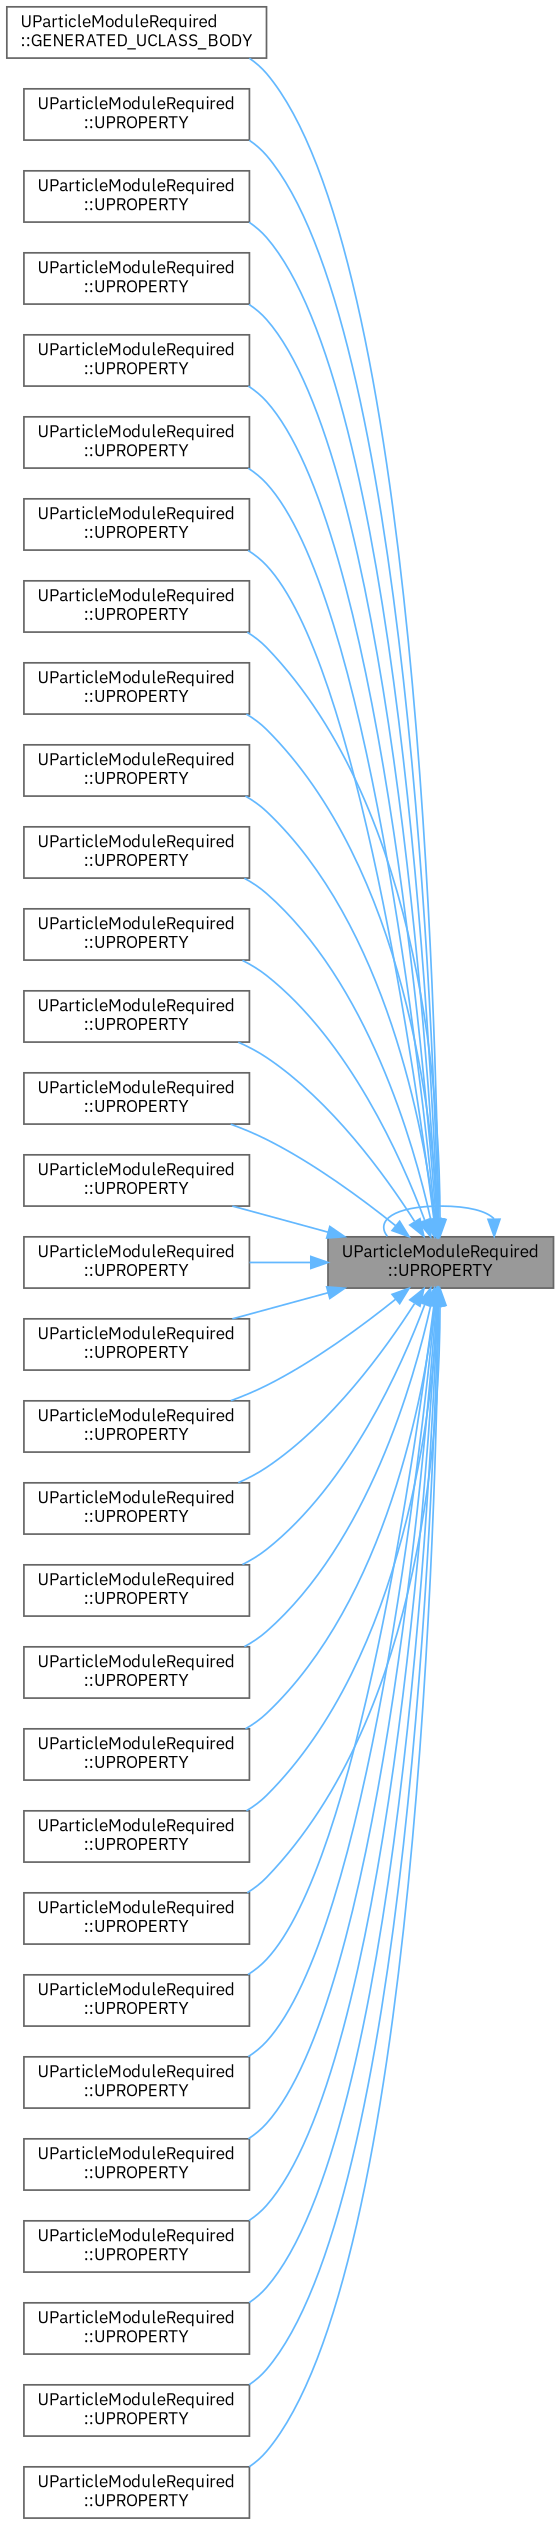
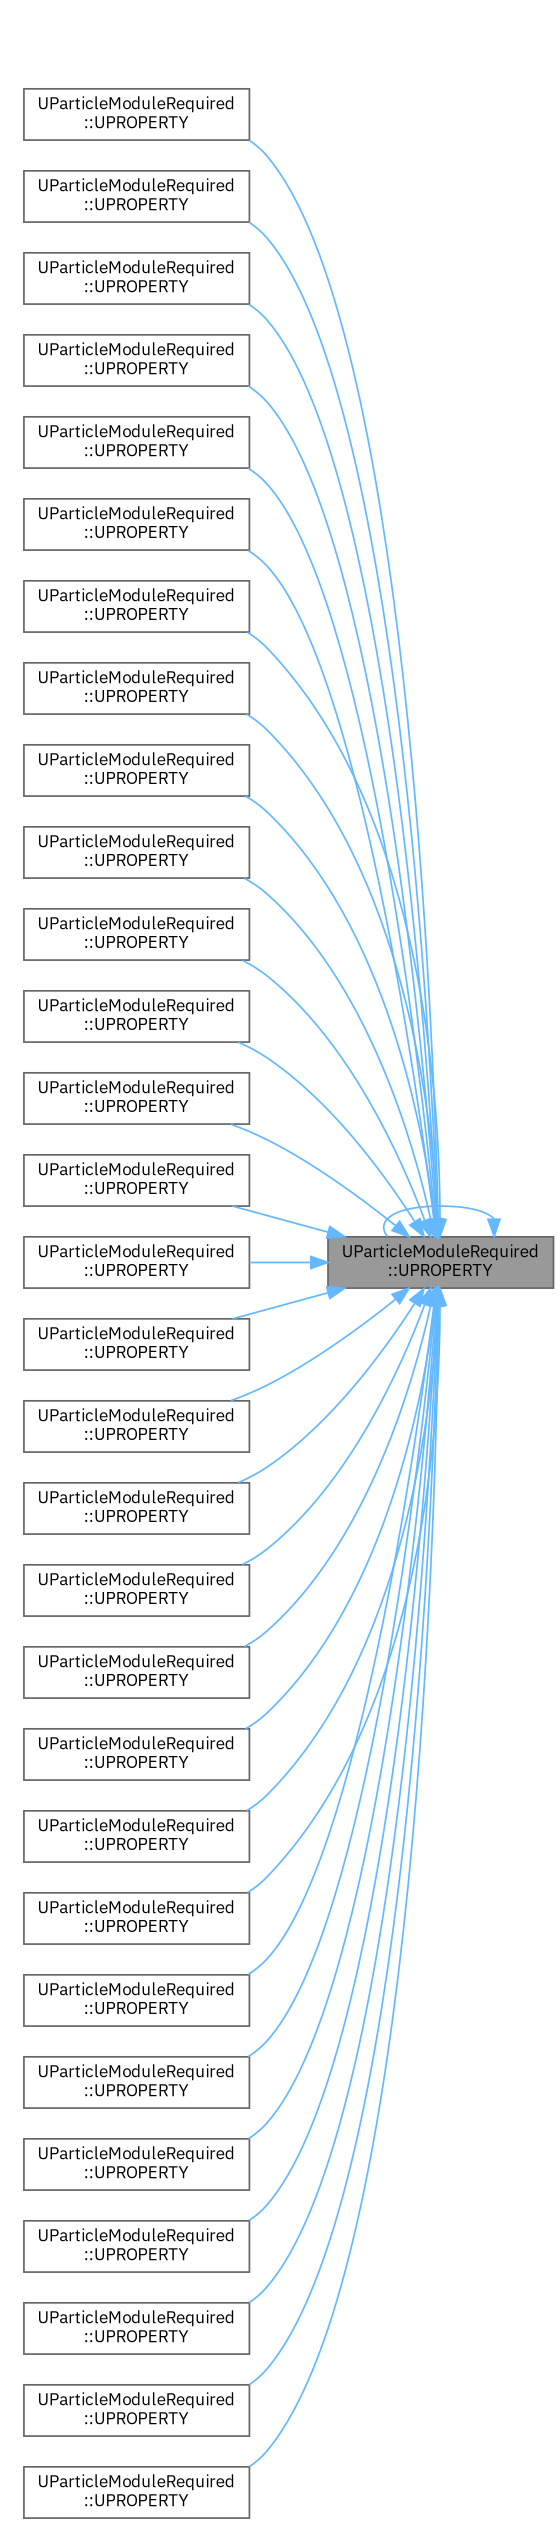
(137, 32) -> none
